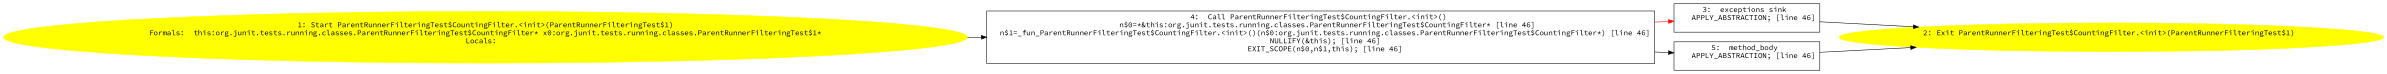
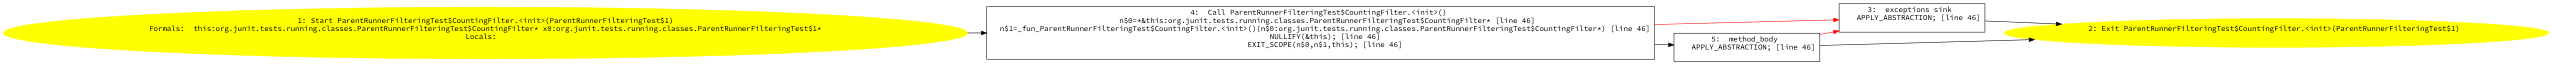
none -> (1827, 33)
